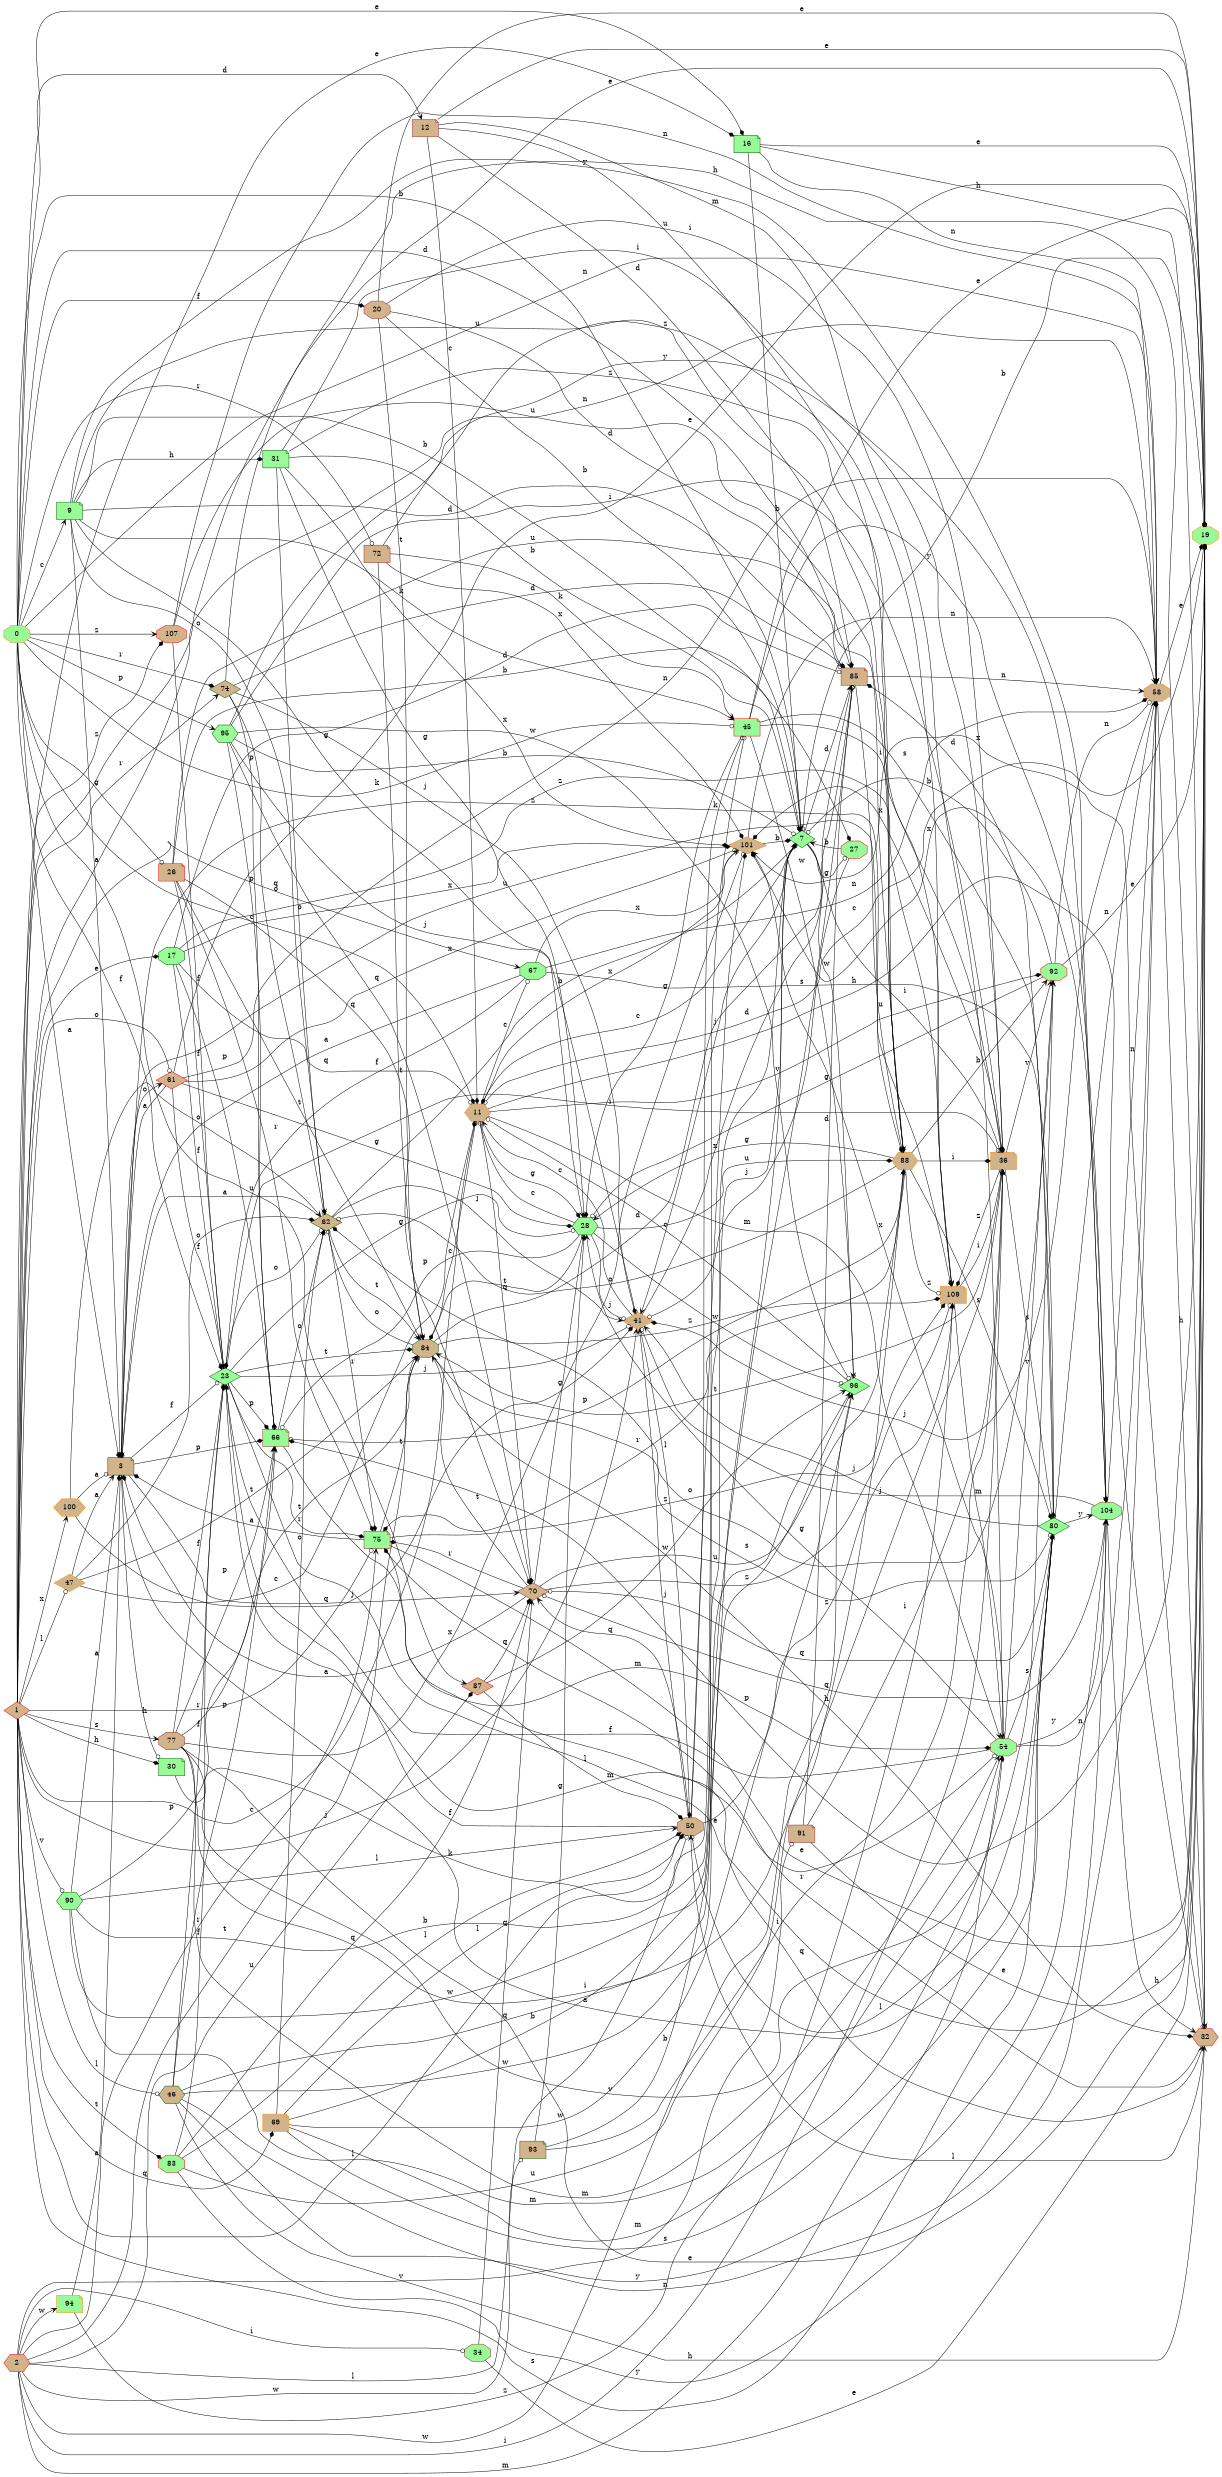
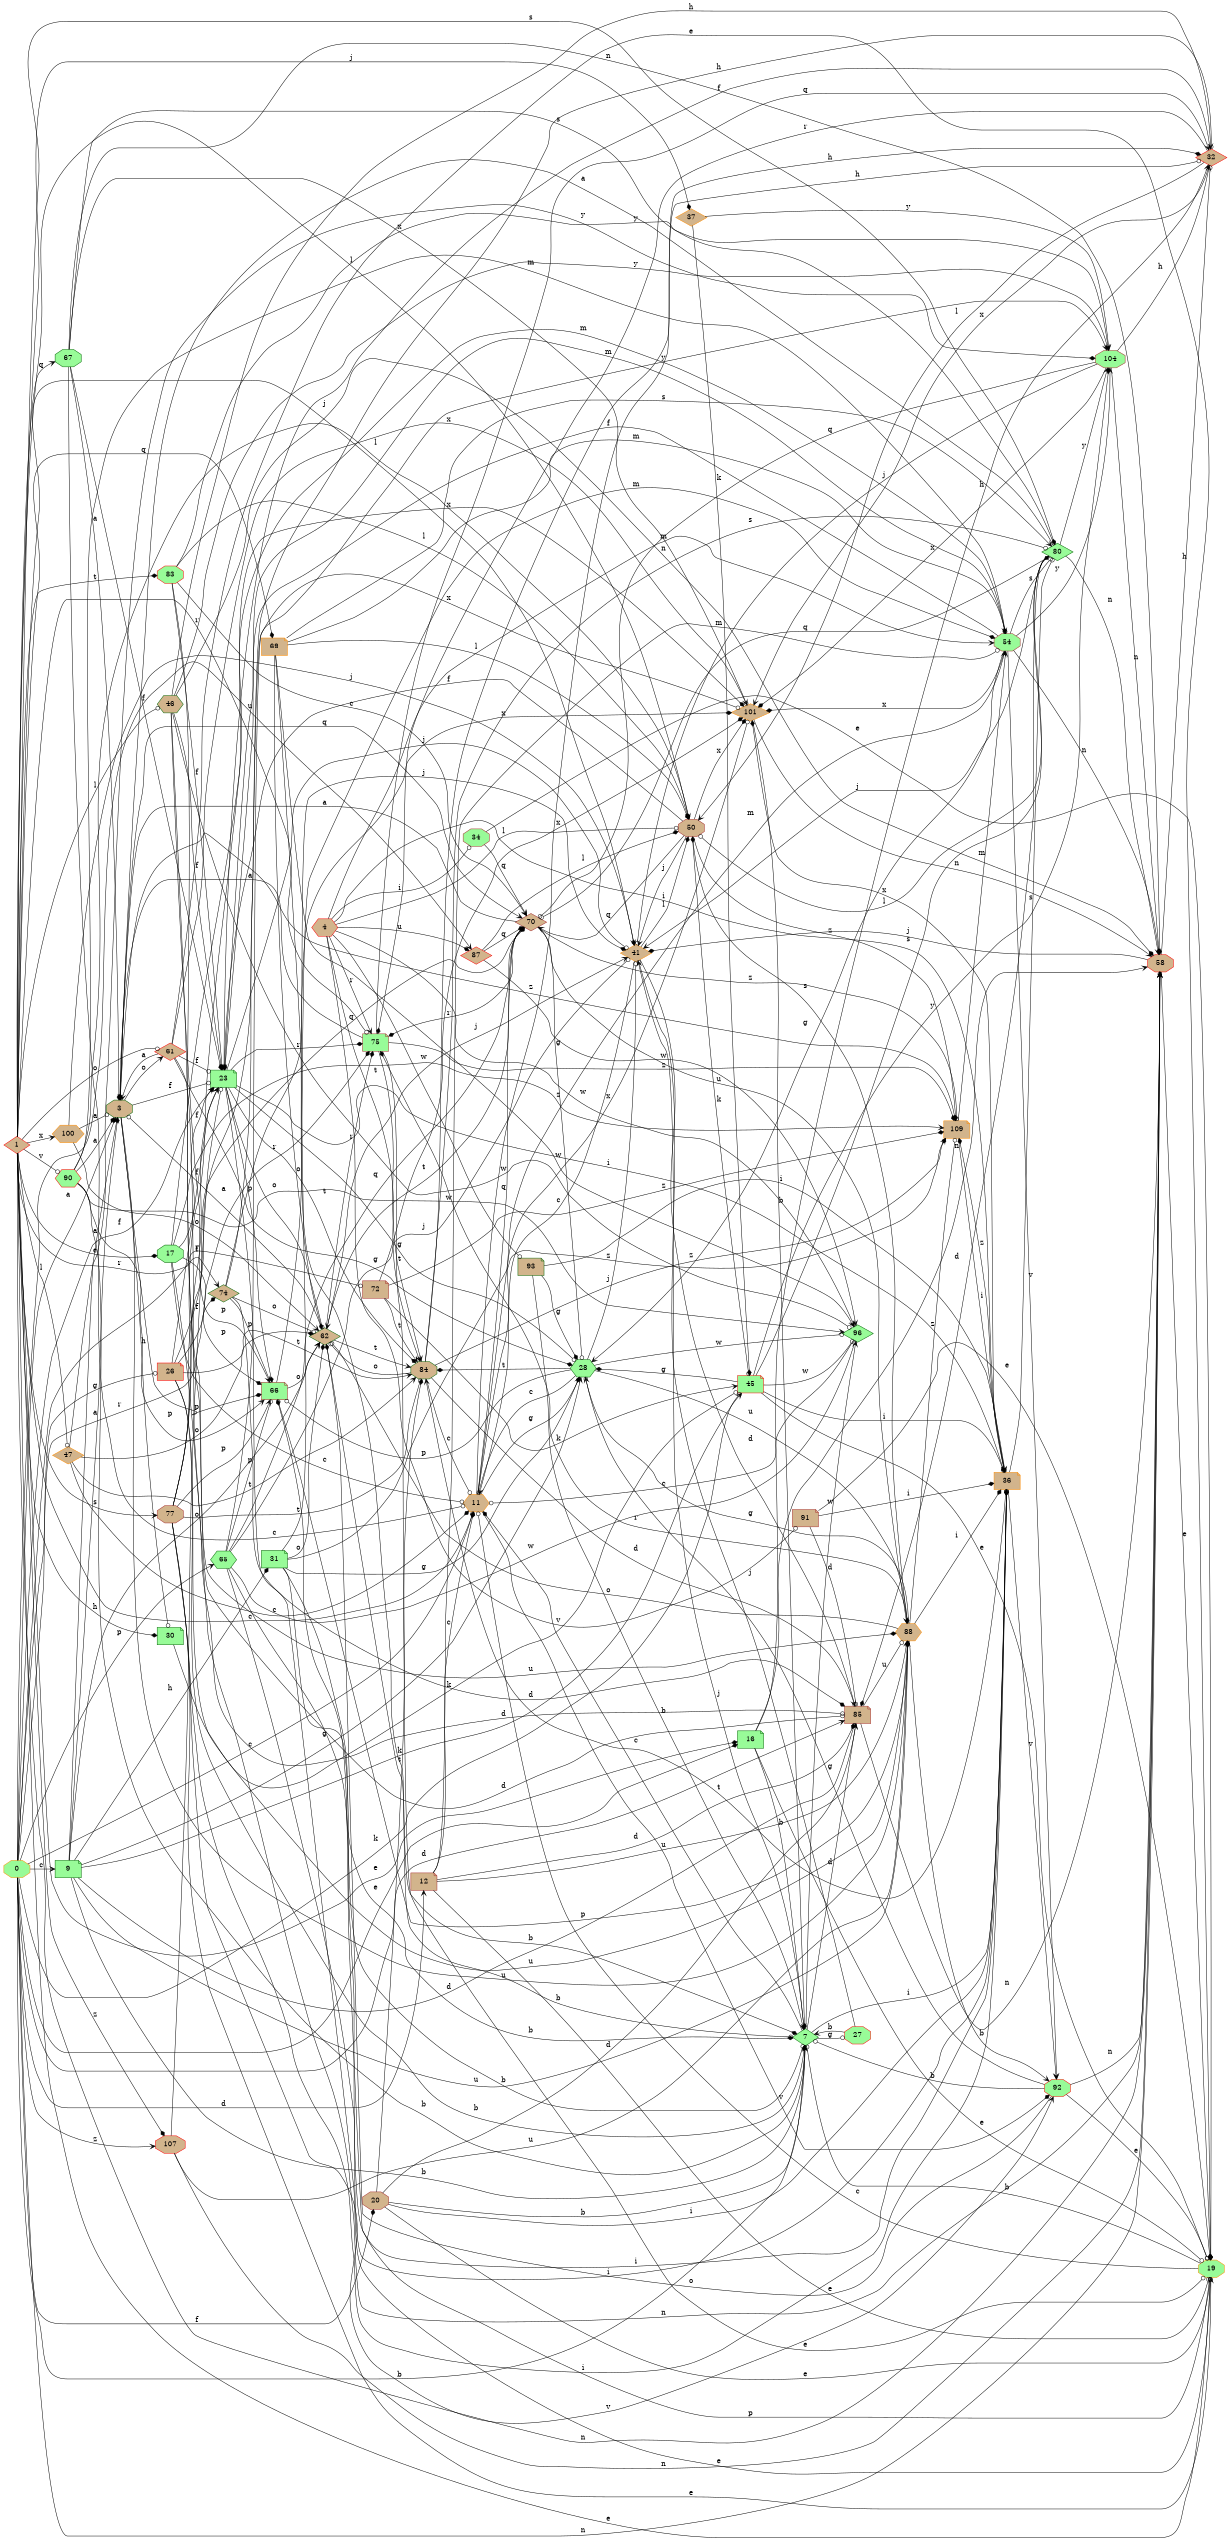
none -> (691, 217)
none -> (447, 261)
(501, 675) -> (319, 1954)
(1157, 693) -> (1160, 963)
(225, 734) -> (224, 1560)
(499, 1052) -> (97, 1110)
(326, 1061) -> (325, 1460)
(989, 1338) -> (887, 1202)
(225, 1377) -> (224, 1079)
(121, 1466) -> (119, 1109)
(455, 1489) -> (463, 1144)
(198, 1560) -> (194, 1298)
(70, 1901) -> (68, 1178)
(353, 1938) -> (351, 704)
(505, 2016) -> (504, 1786)
(1205, 2037) -> (1211, 158)
(70, 2304) -> none
(17, 2363) -> (325, 928)
